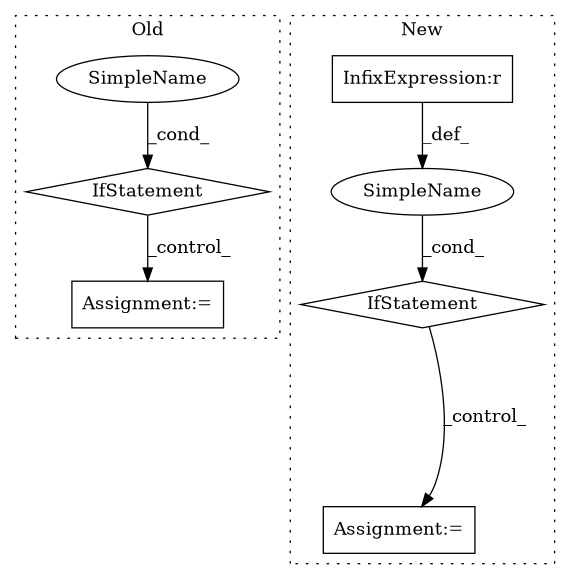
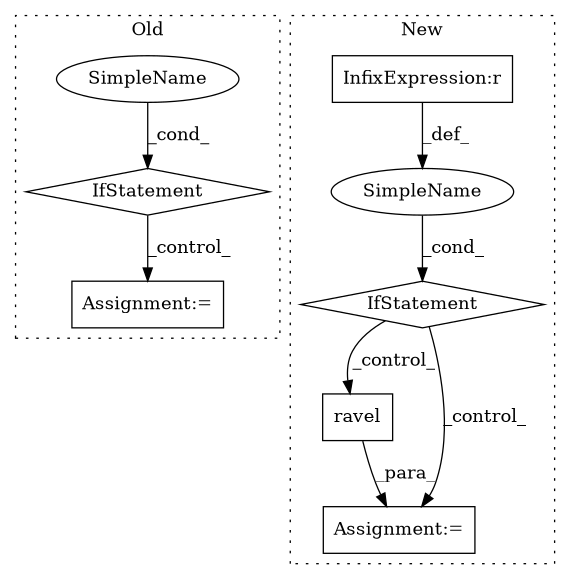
none -> (358, 417)
